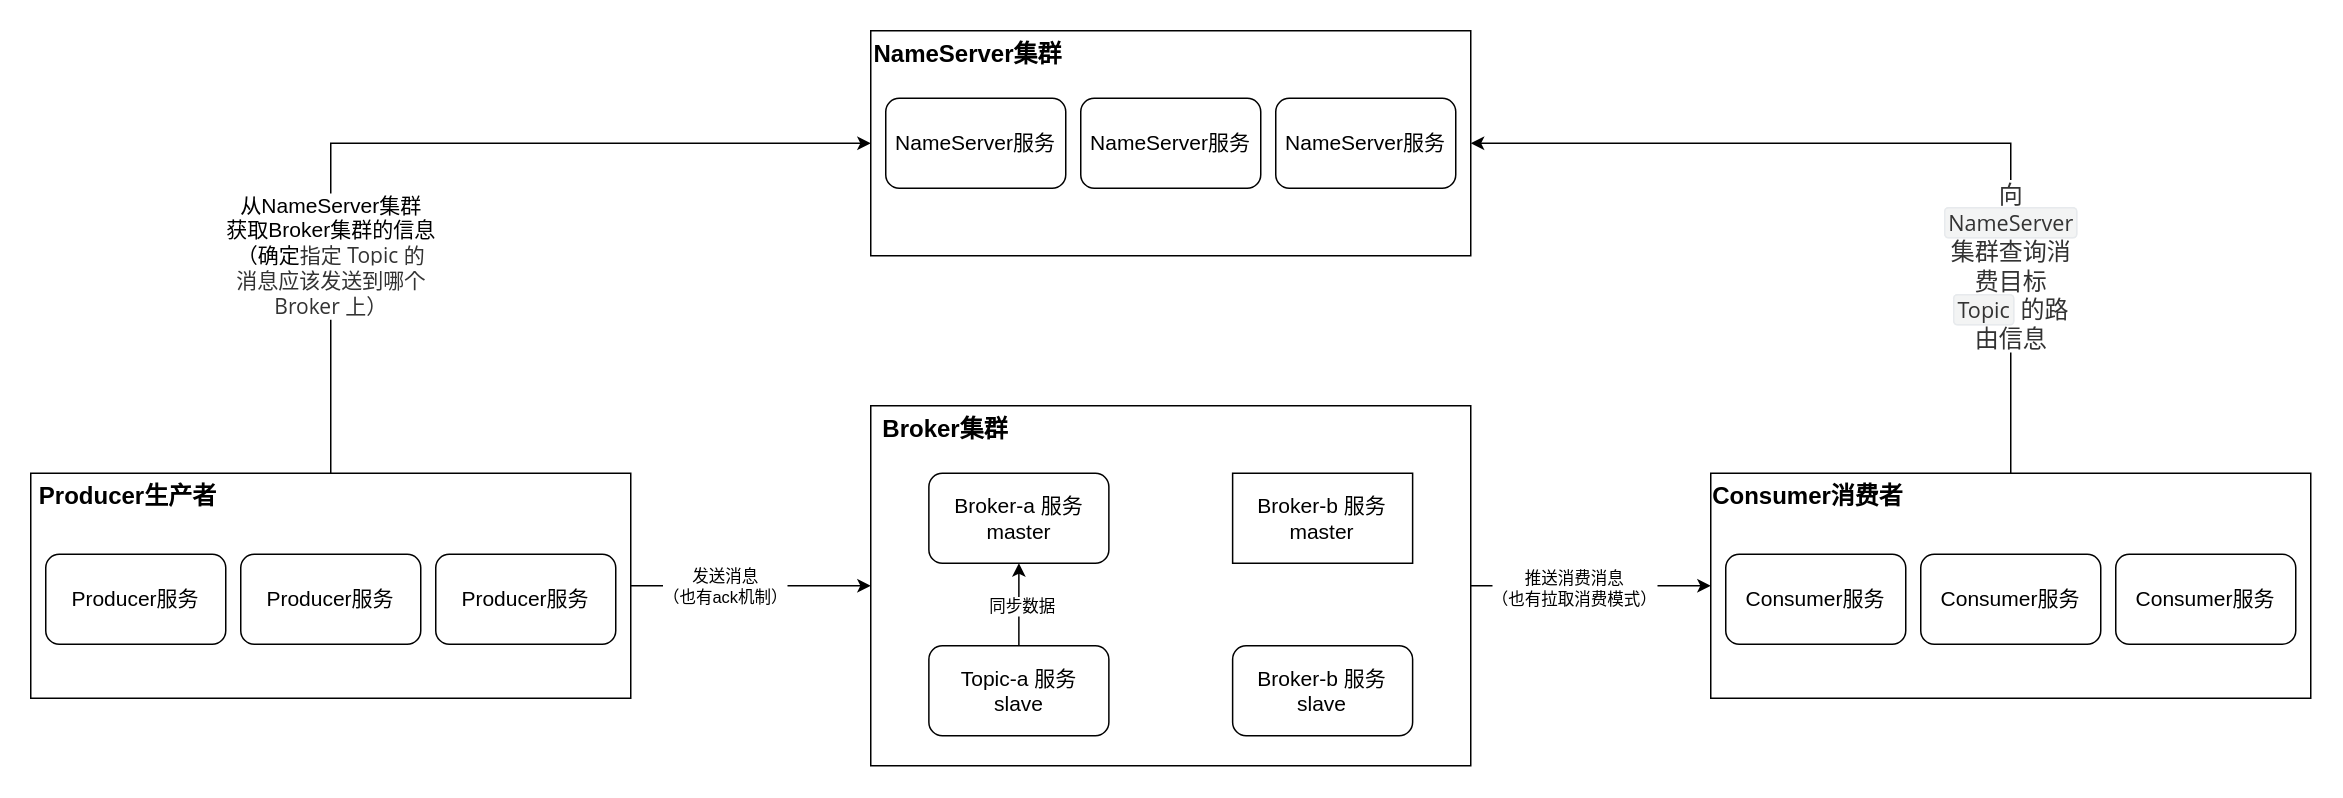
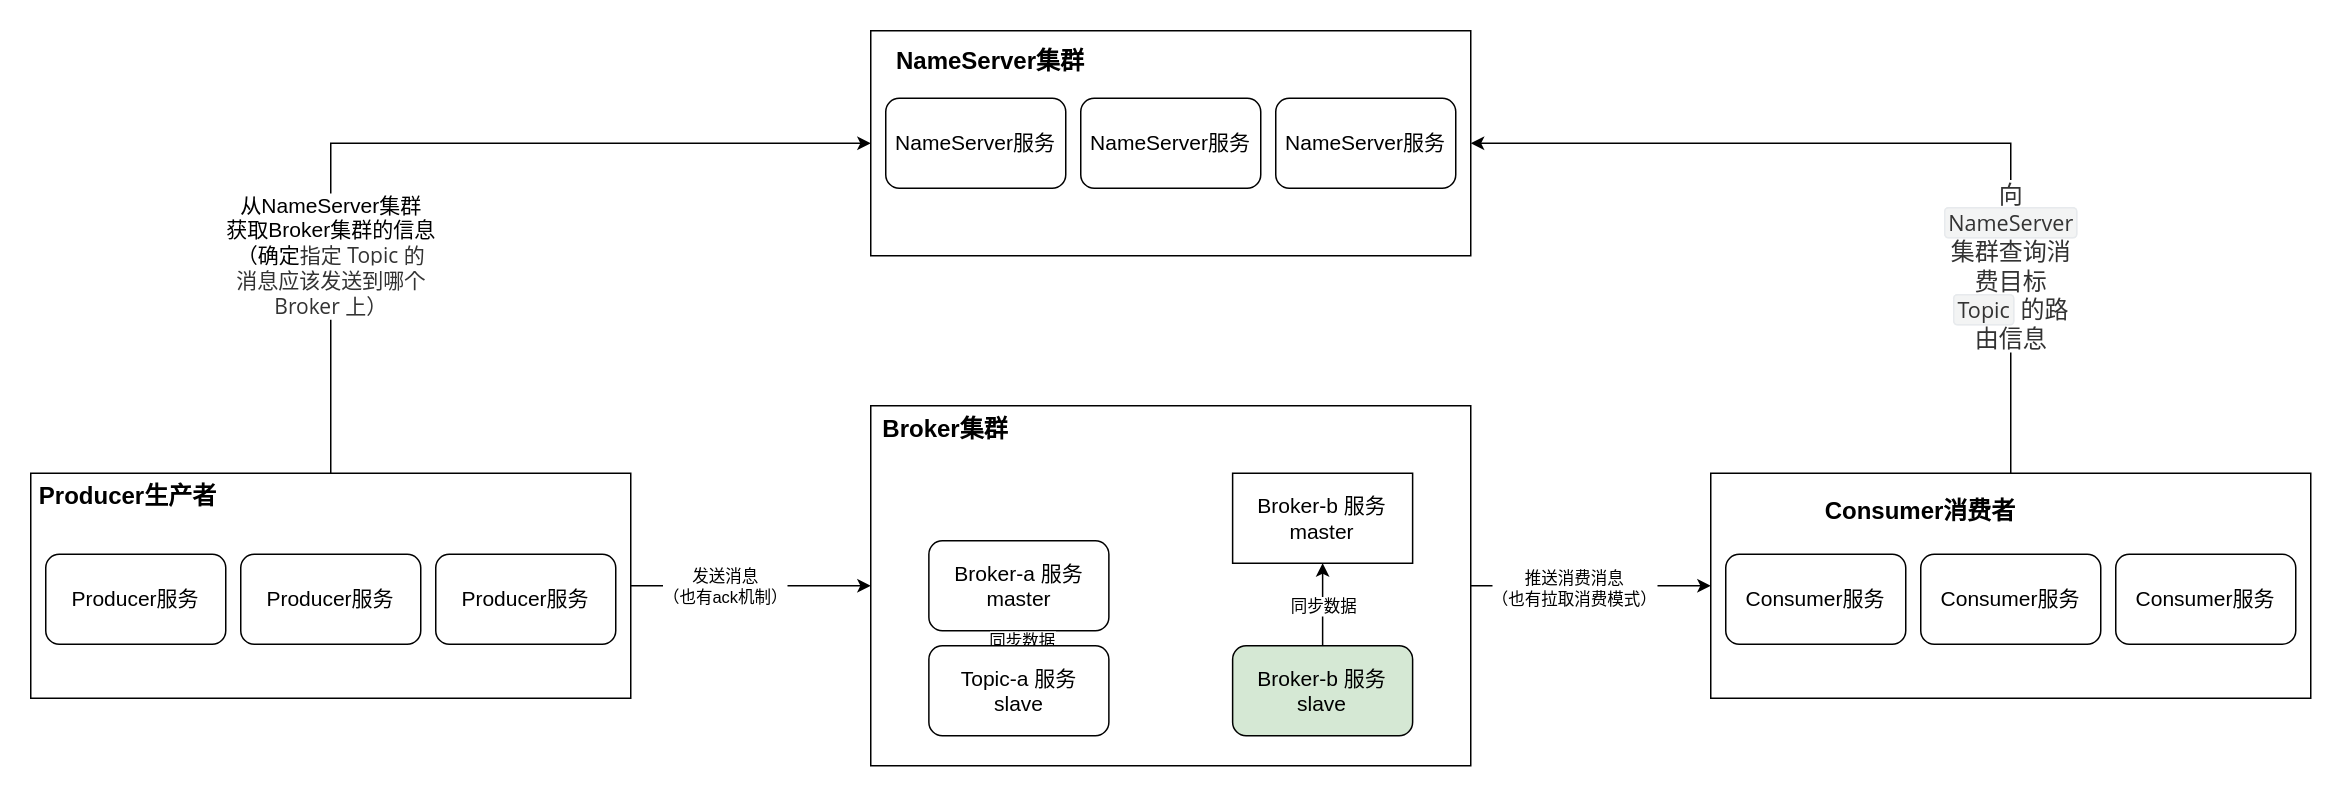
(968, 53) -> (991, 61)
(1808, 496) -> (1921, 511)
(1019, 518) -> (1019, 586)
none -> (1323, 609)
(1323, 691) -> (1323, 691)
